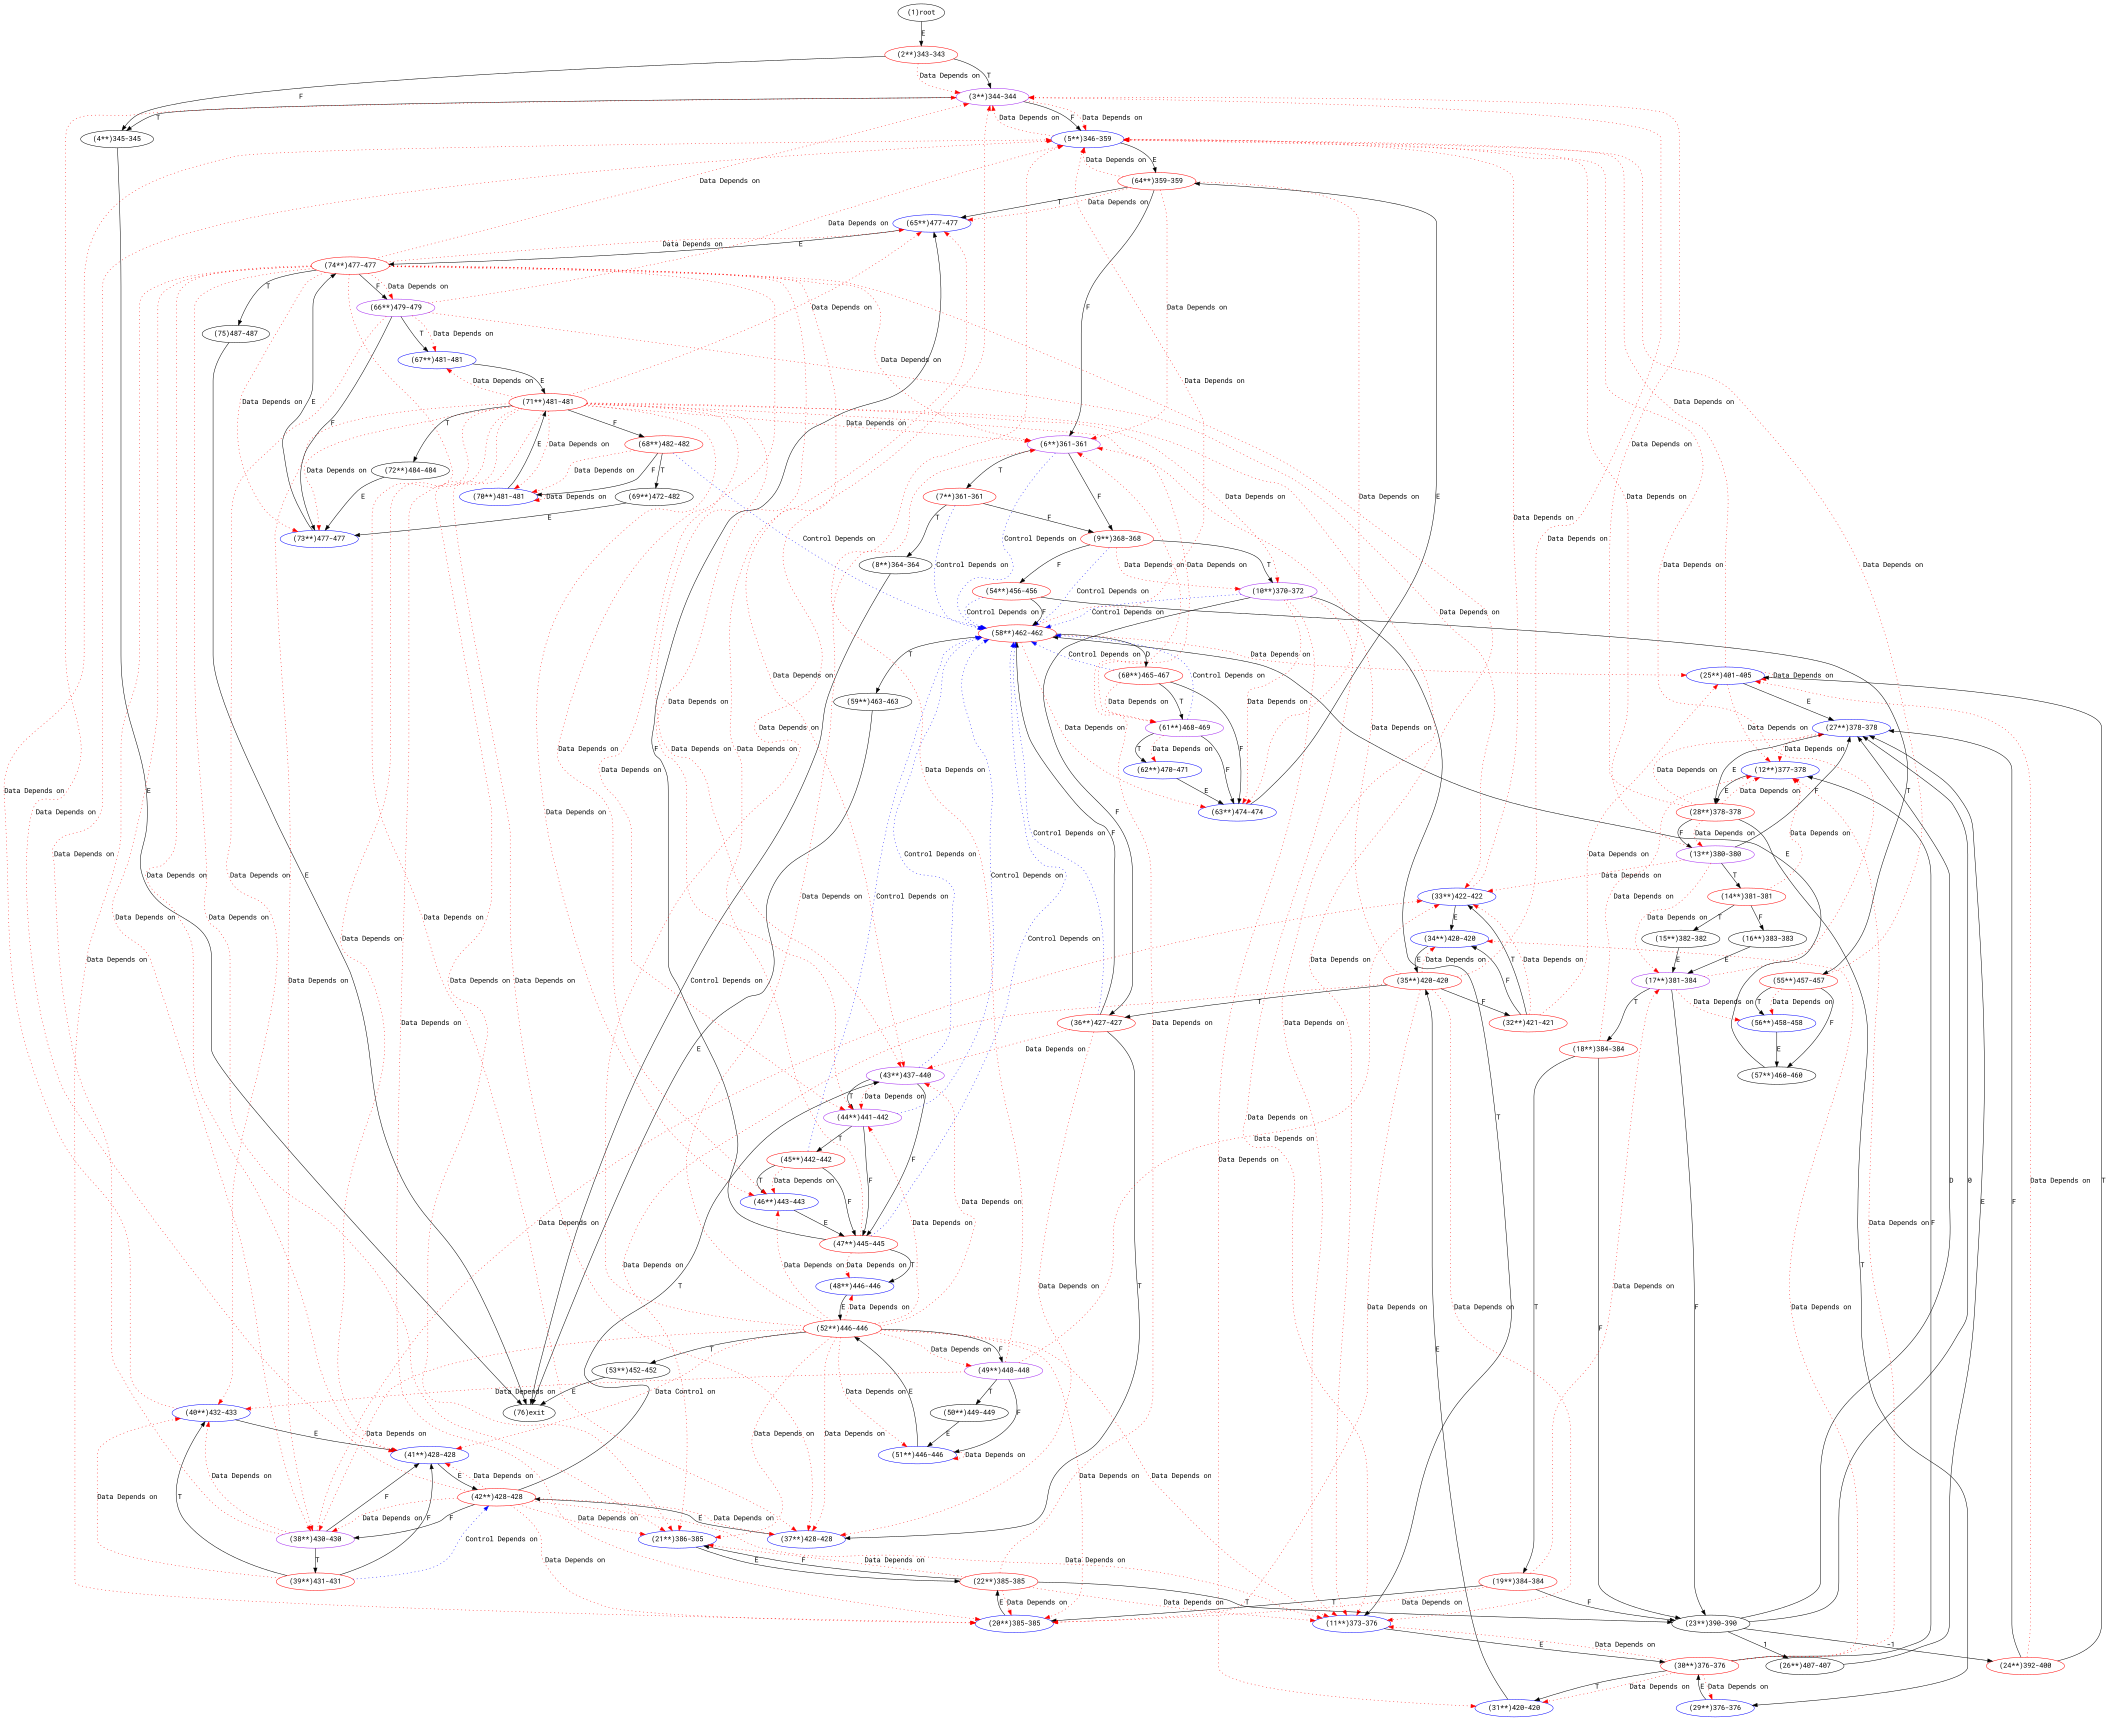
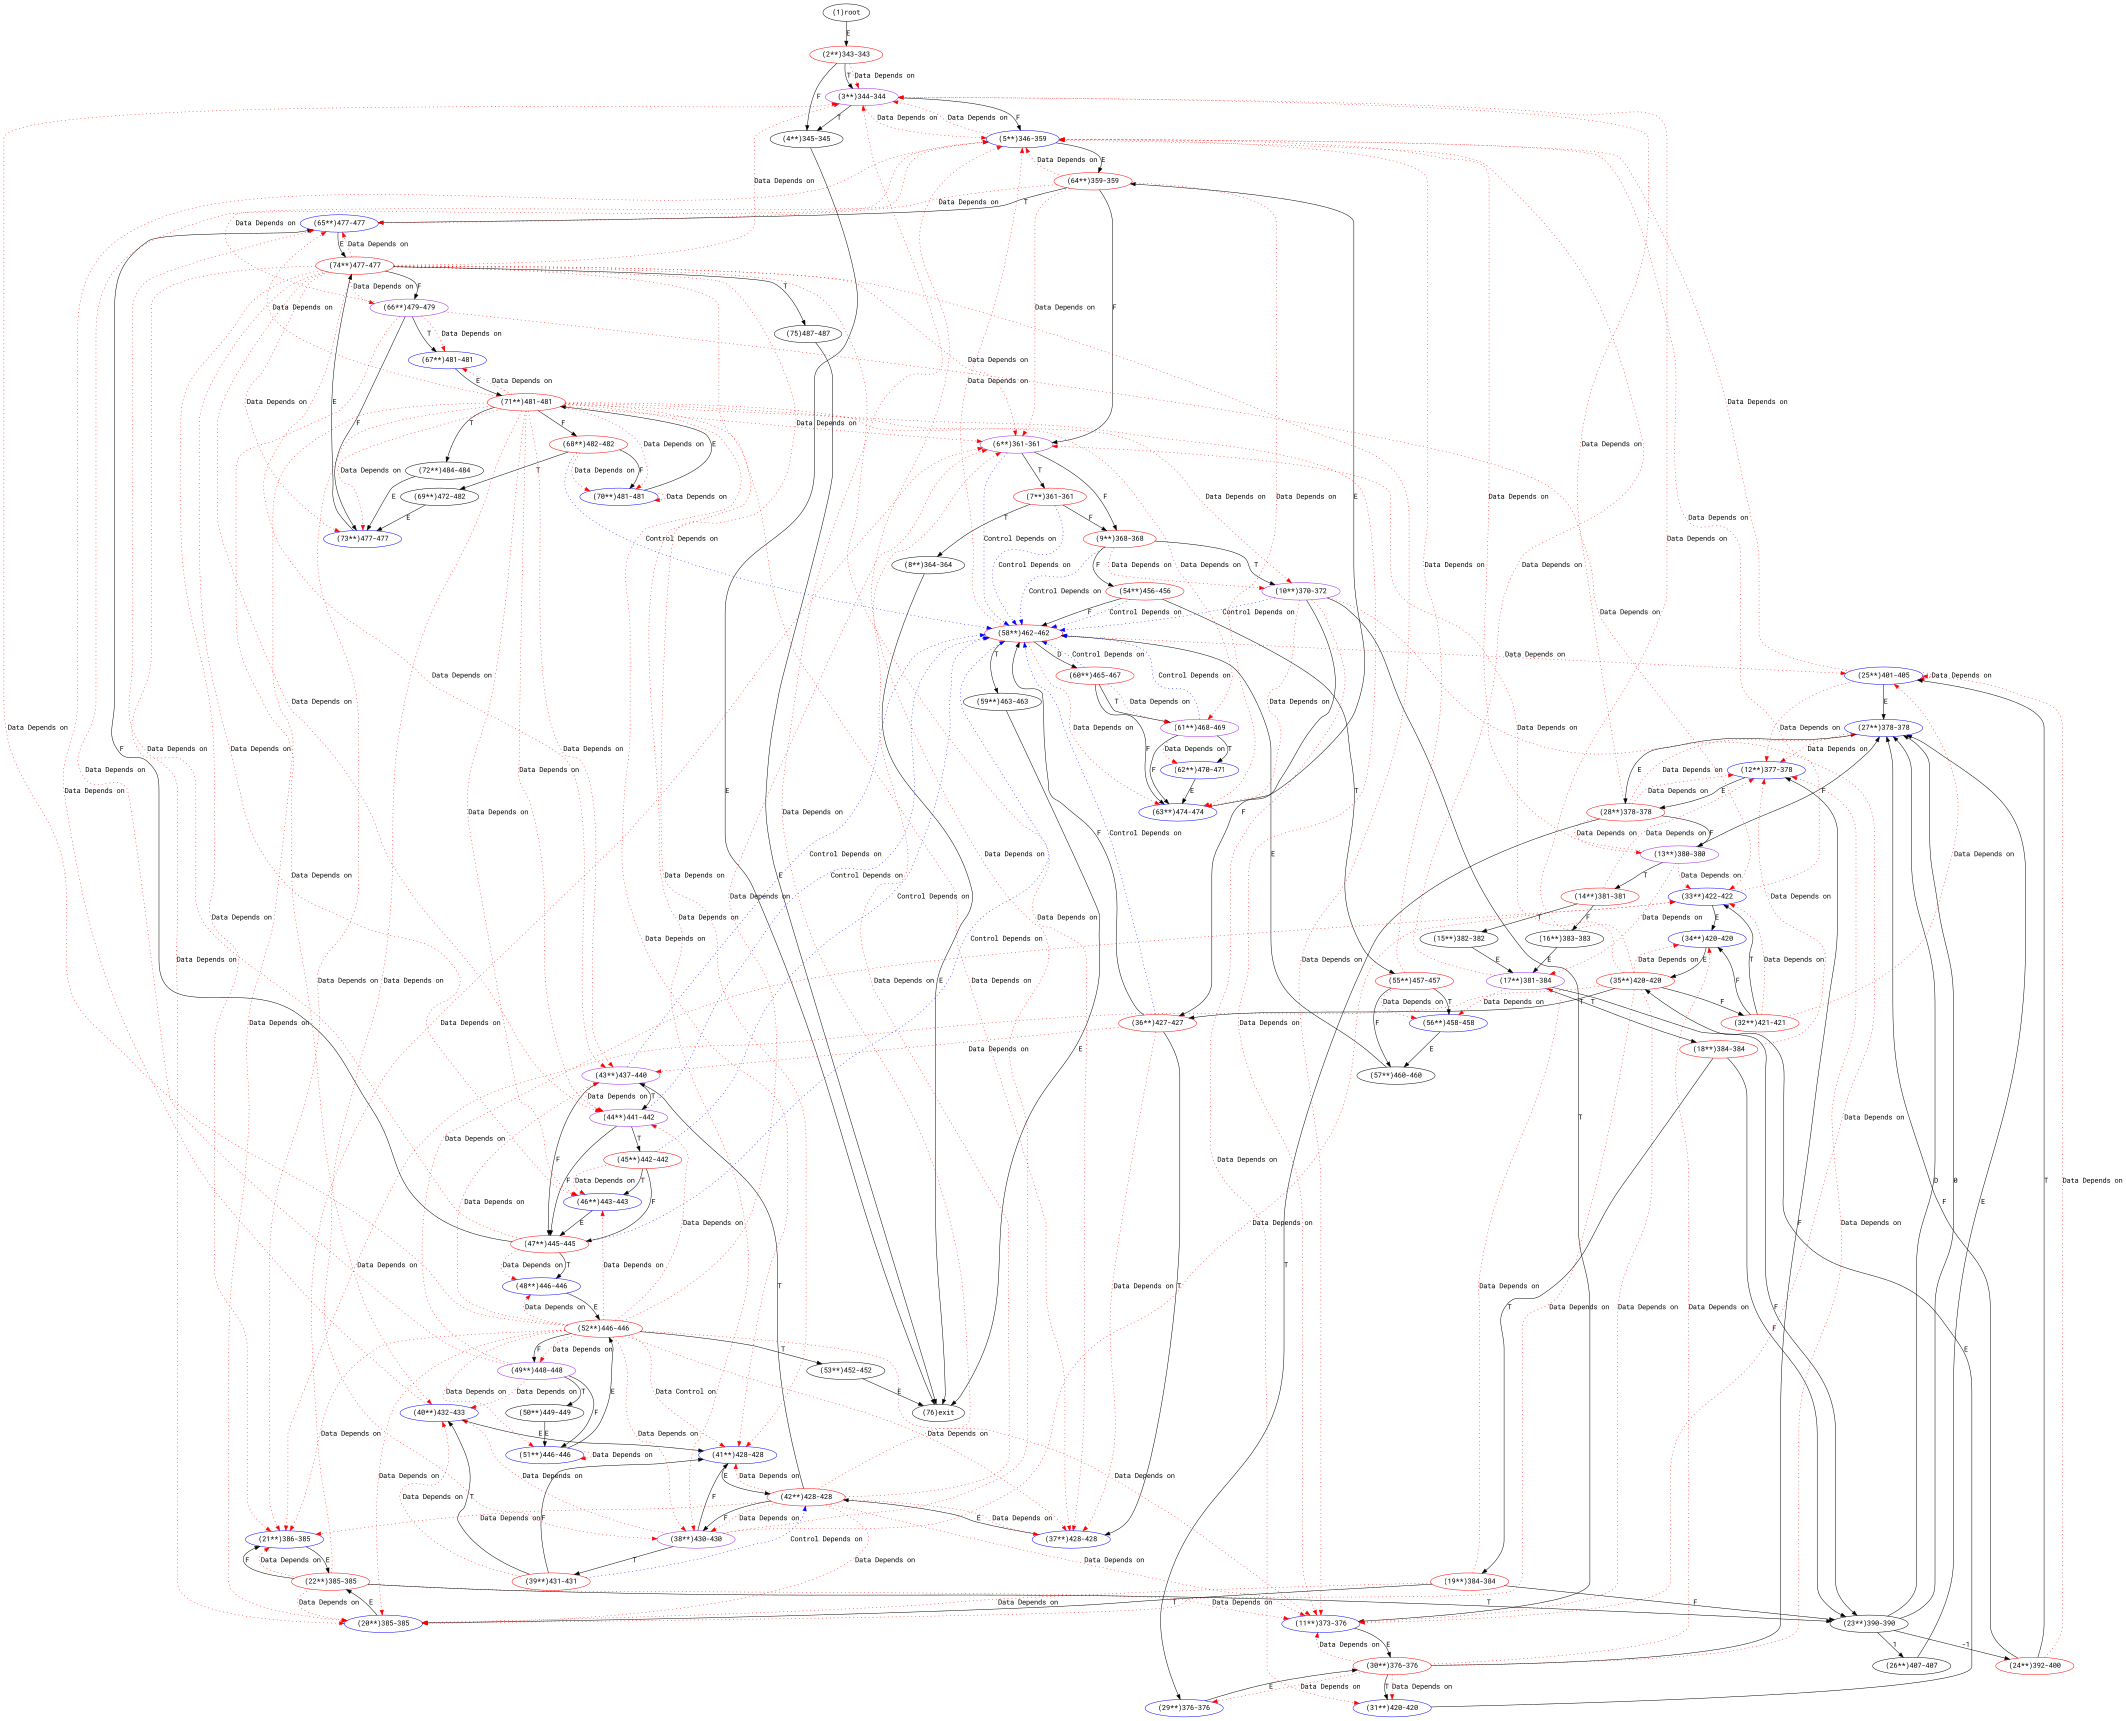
(727, 981) -> (941, 981)
none -> (889, 1017)
